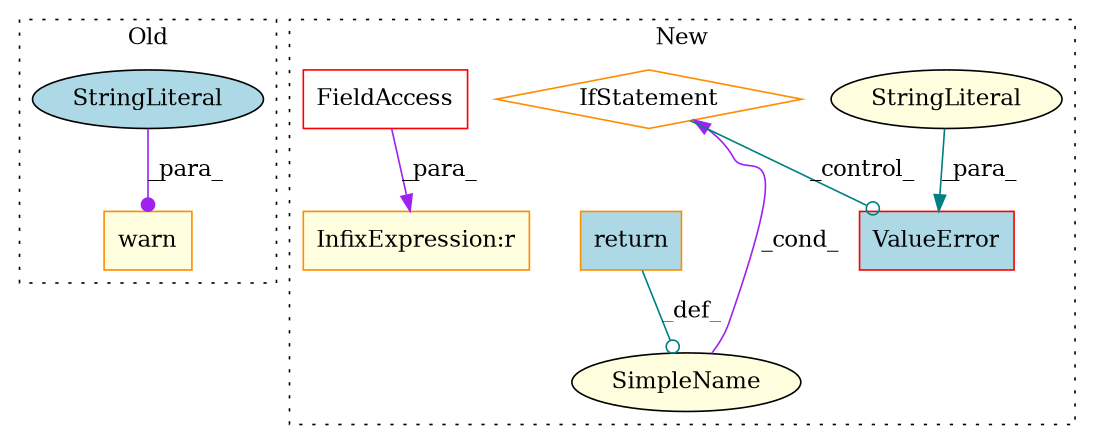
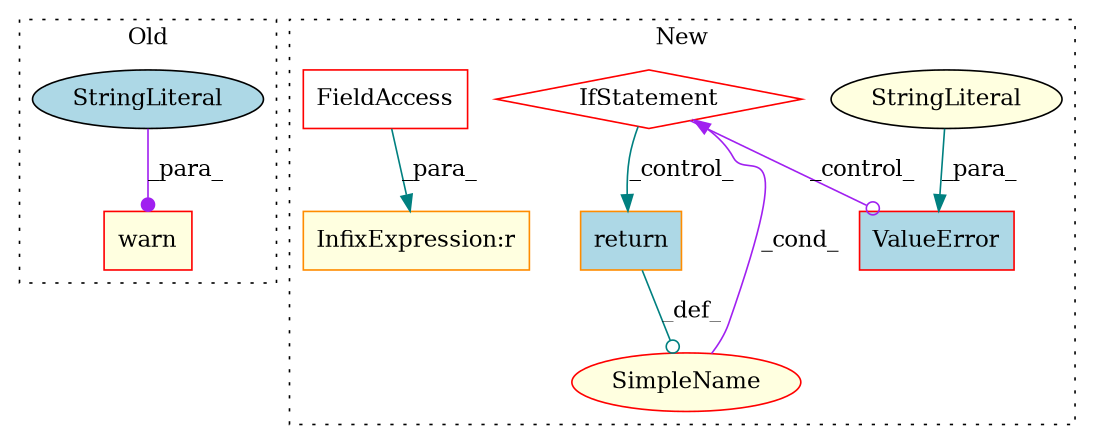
(649, 99) -> (649, 99)
none -> (629, 160)
(399, 162) -> (399, 162)
(778, 163) -> (778, 163)
(148, 241) -> (148, 241)
(686, 382) -> (686, 382)
